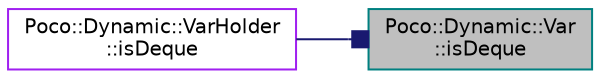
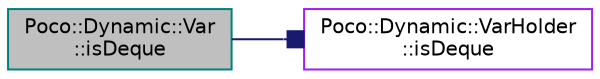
(322, 39) -> (257, 39)
